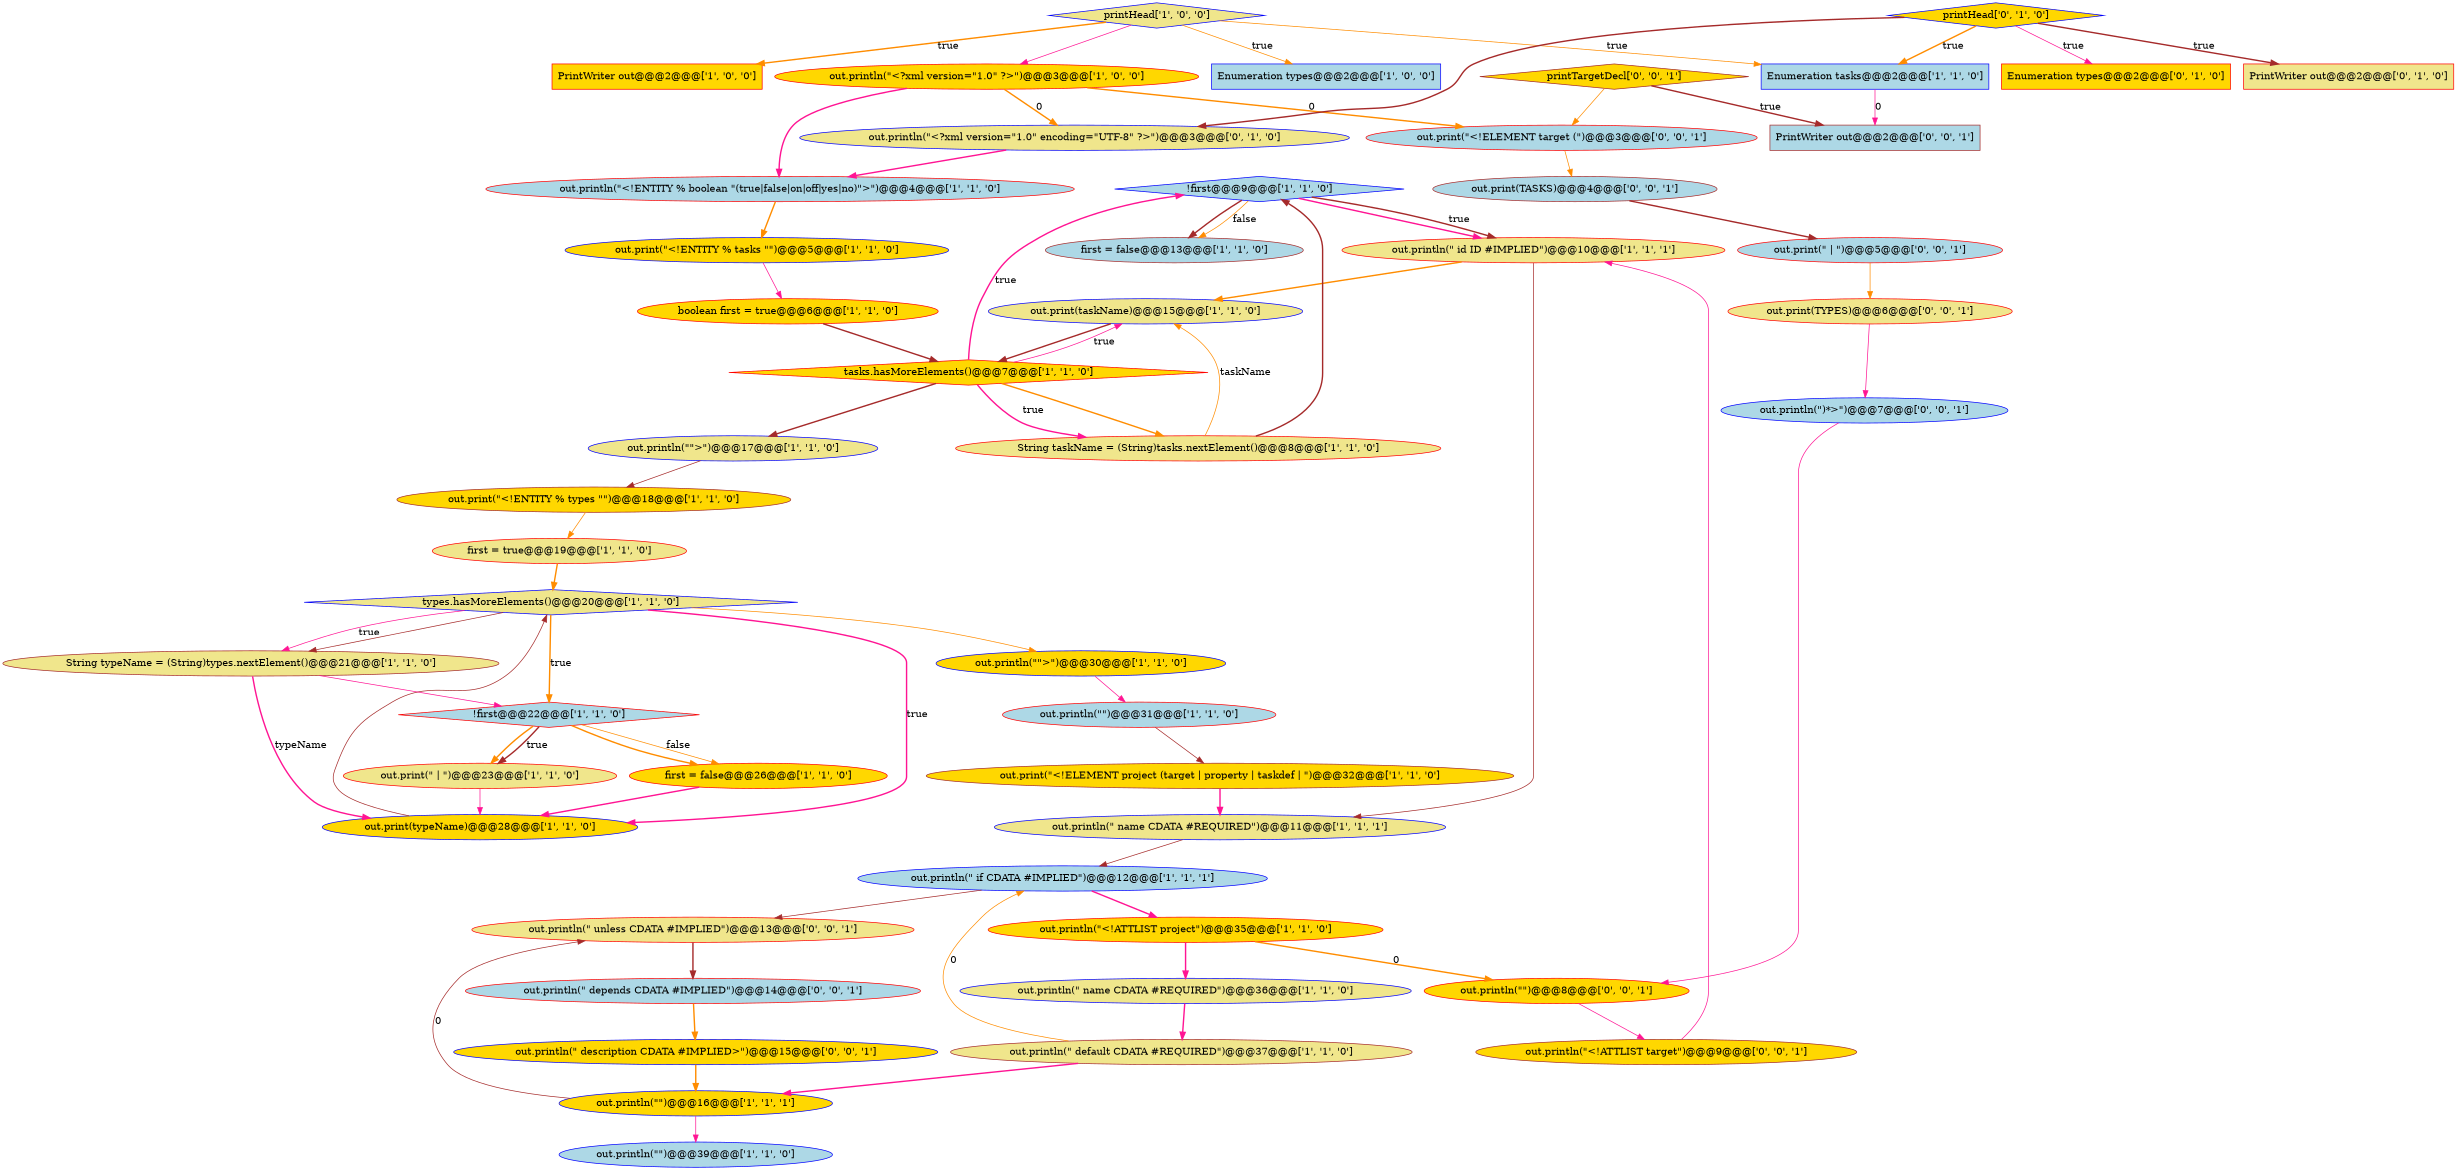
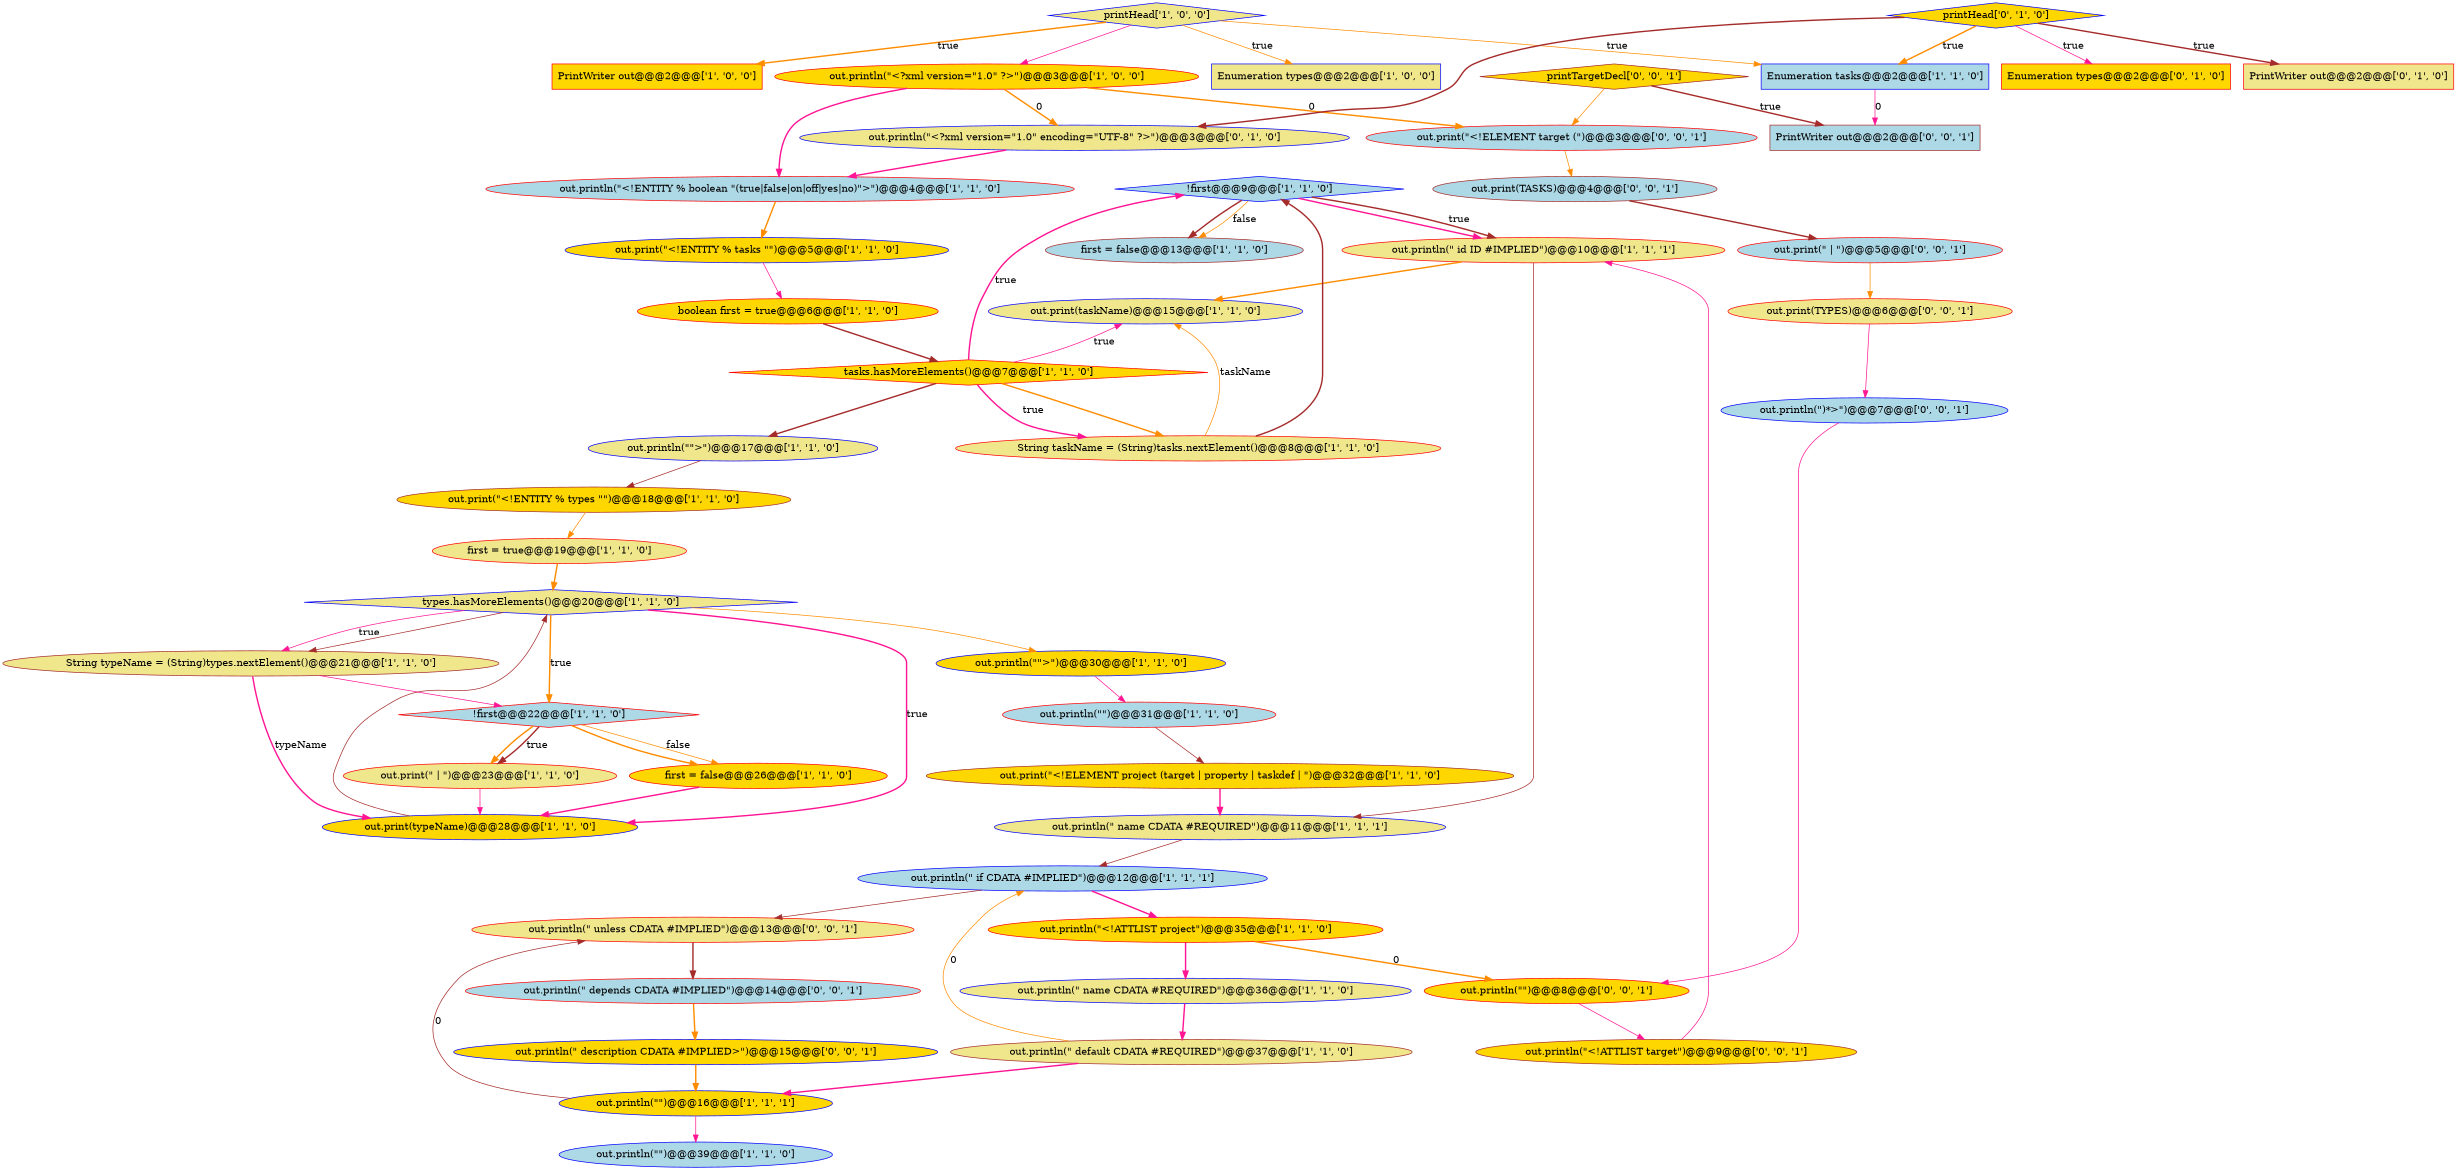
(1326, 77) -> (1326, 77)
(1058, 341) -> none
